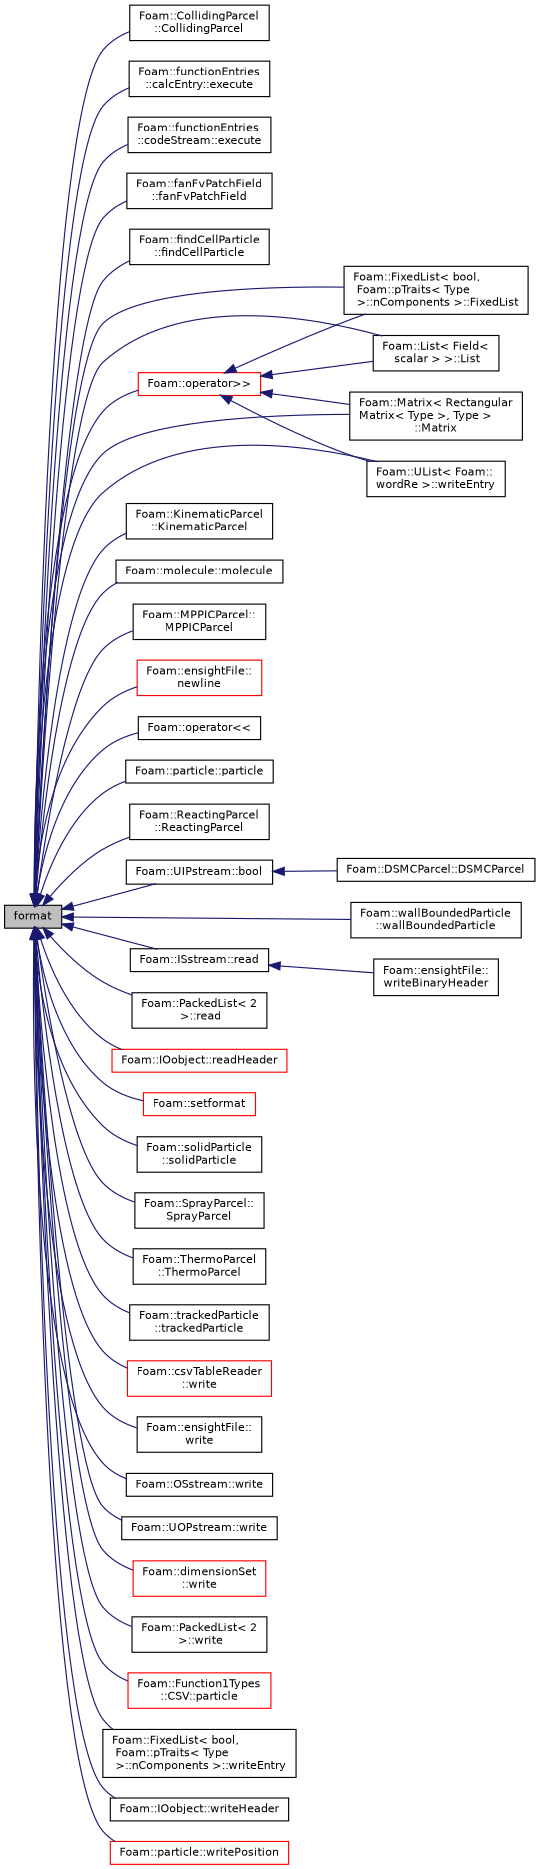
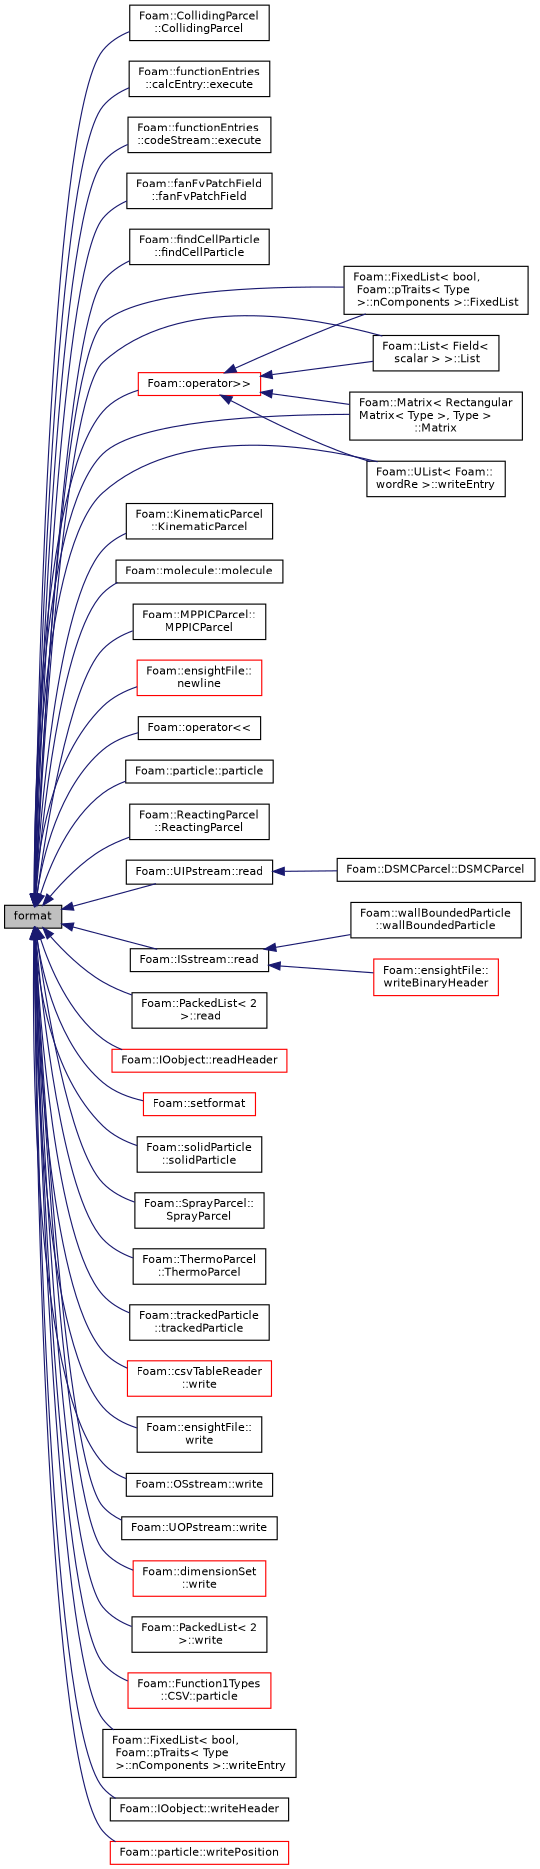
(199, 872) -> (199, 872)
(212, 918) -> (313, 941)
(436, 977) -> (436, 977)
